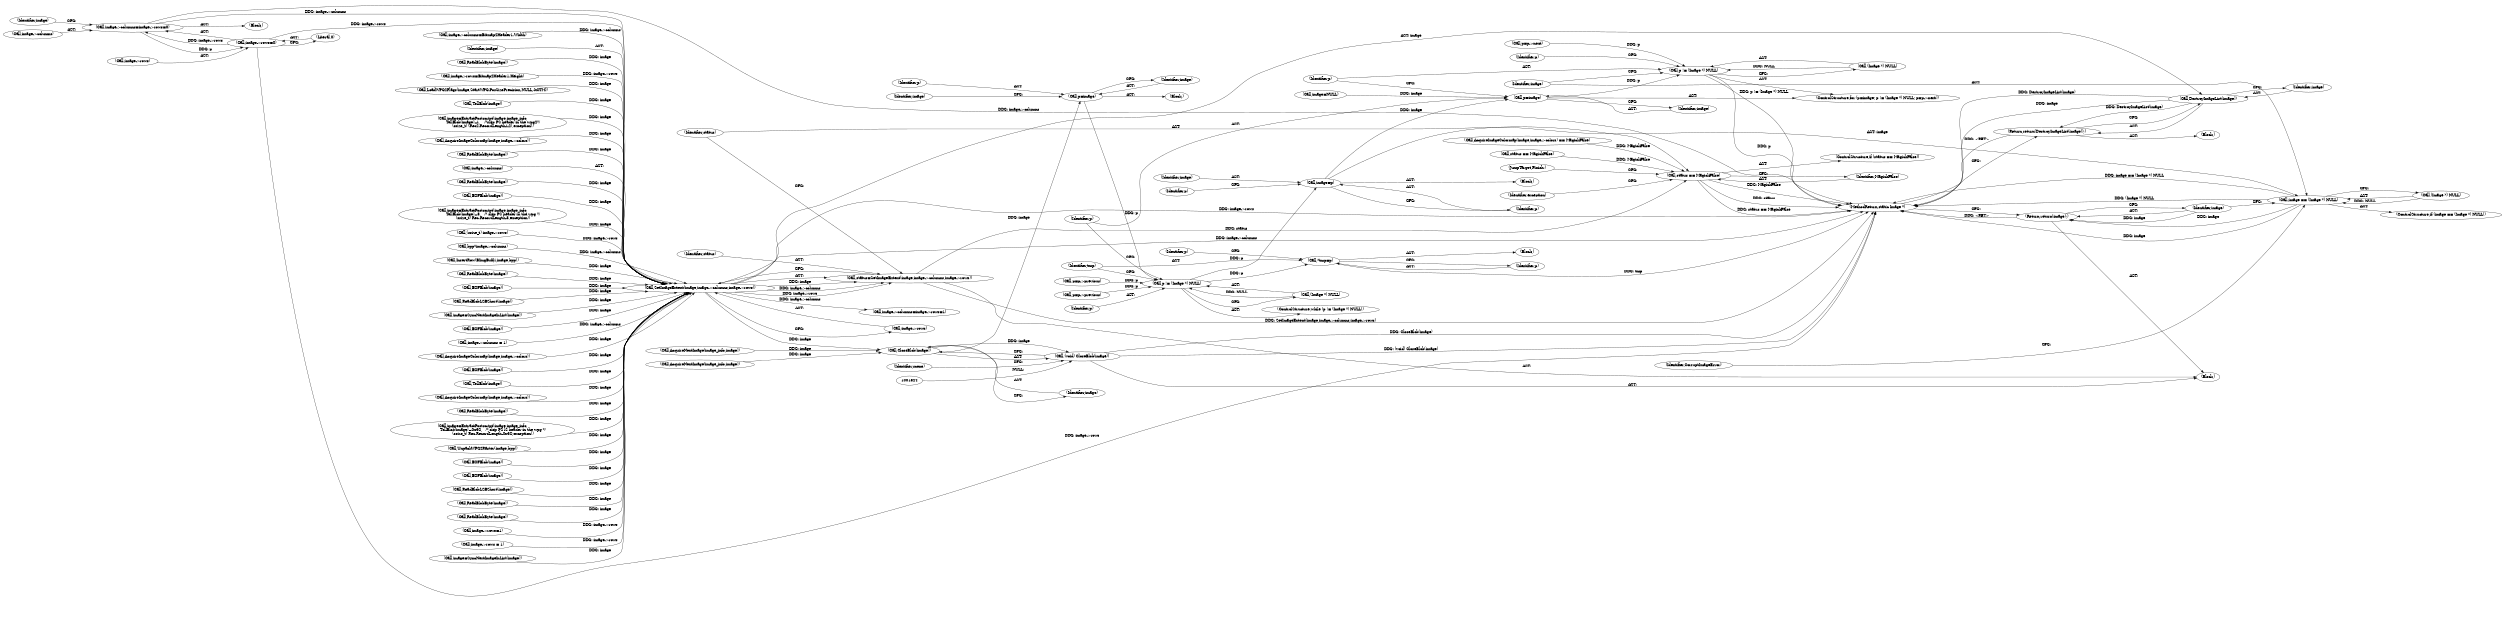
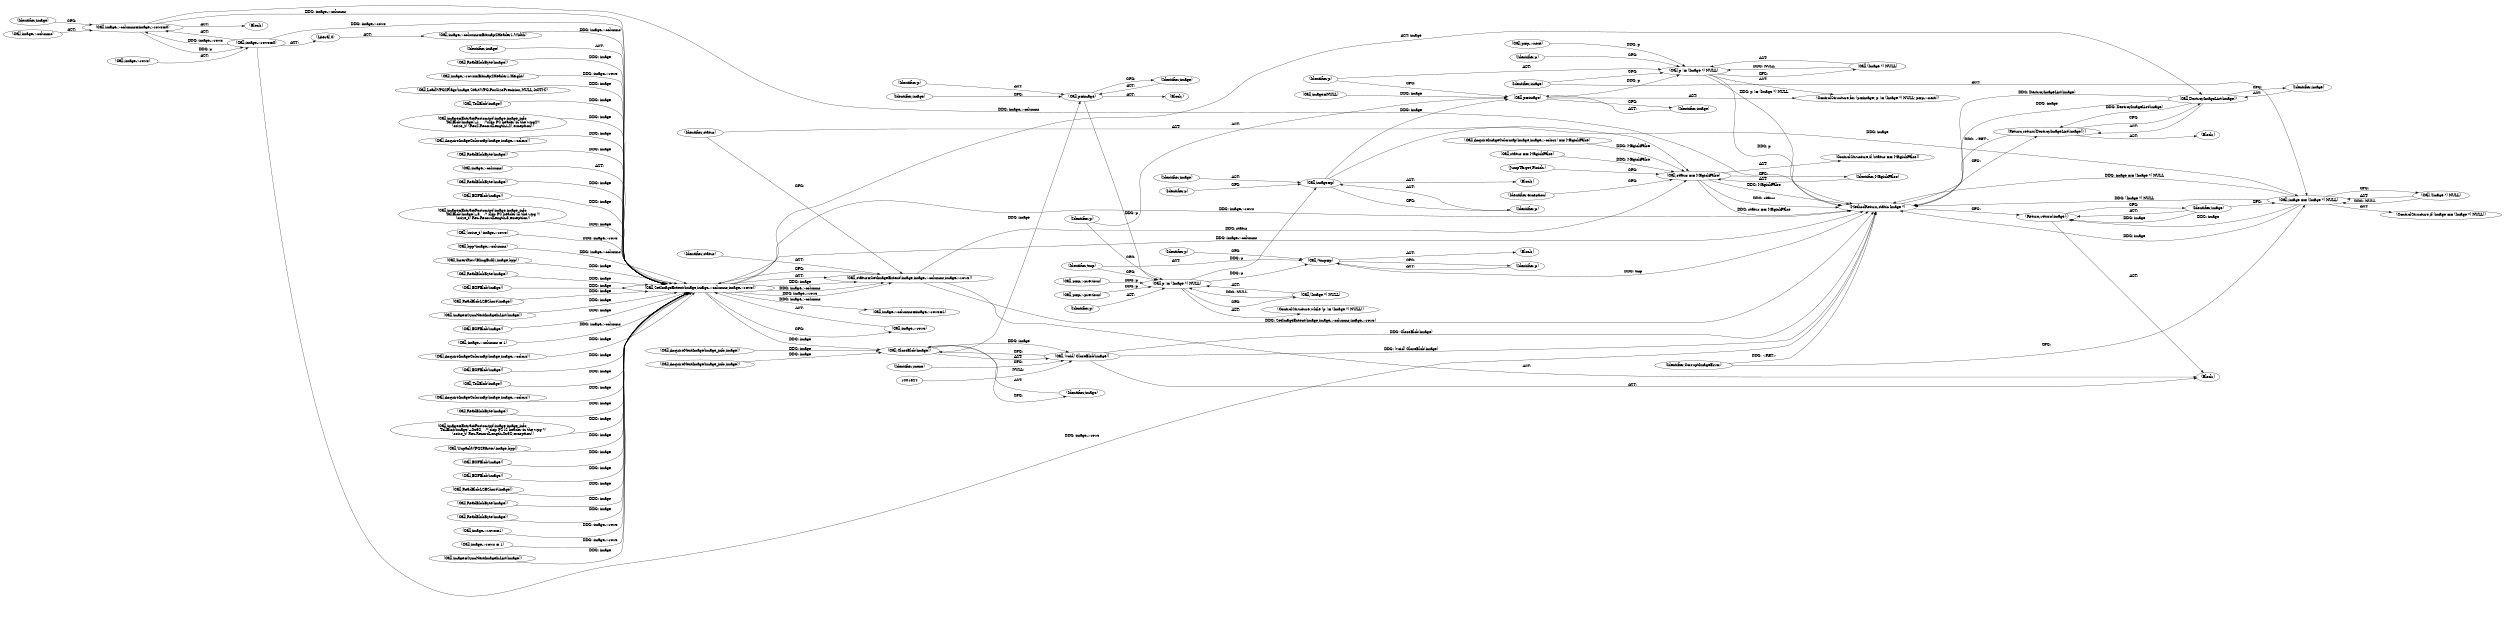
(298, 40) -> (381, 37)
(295, 43) -> (295, 43)
(1877, 132) -> (1877, 132)
(1960, 217) -> (1829, 320)
